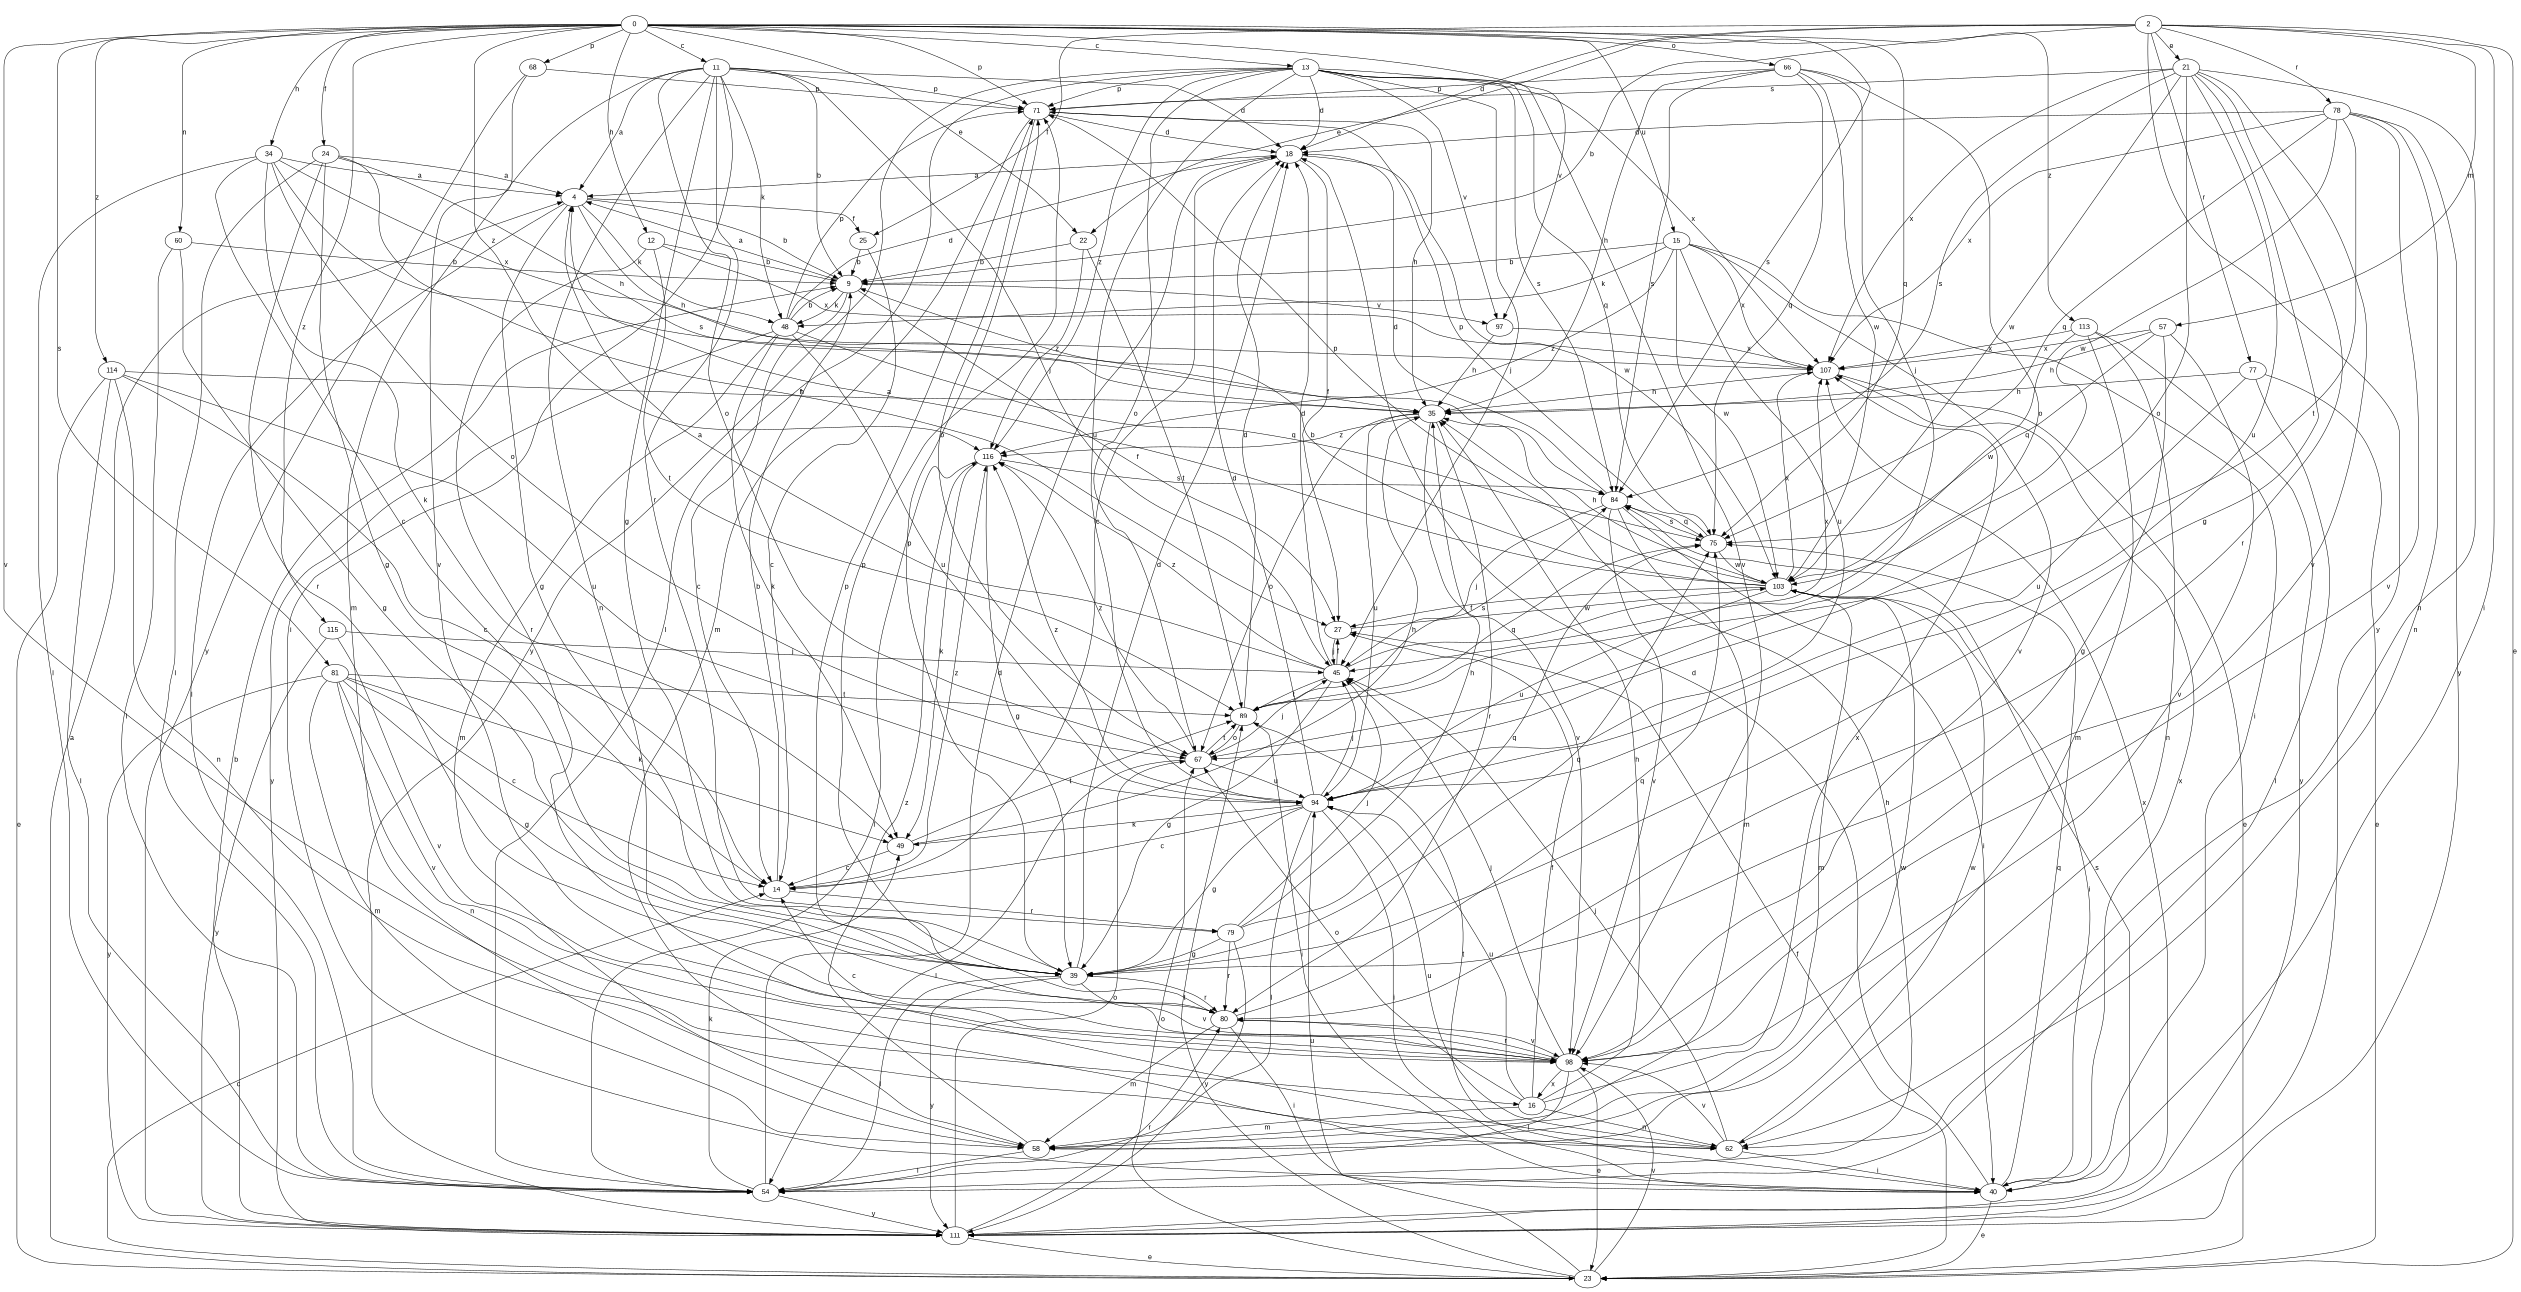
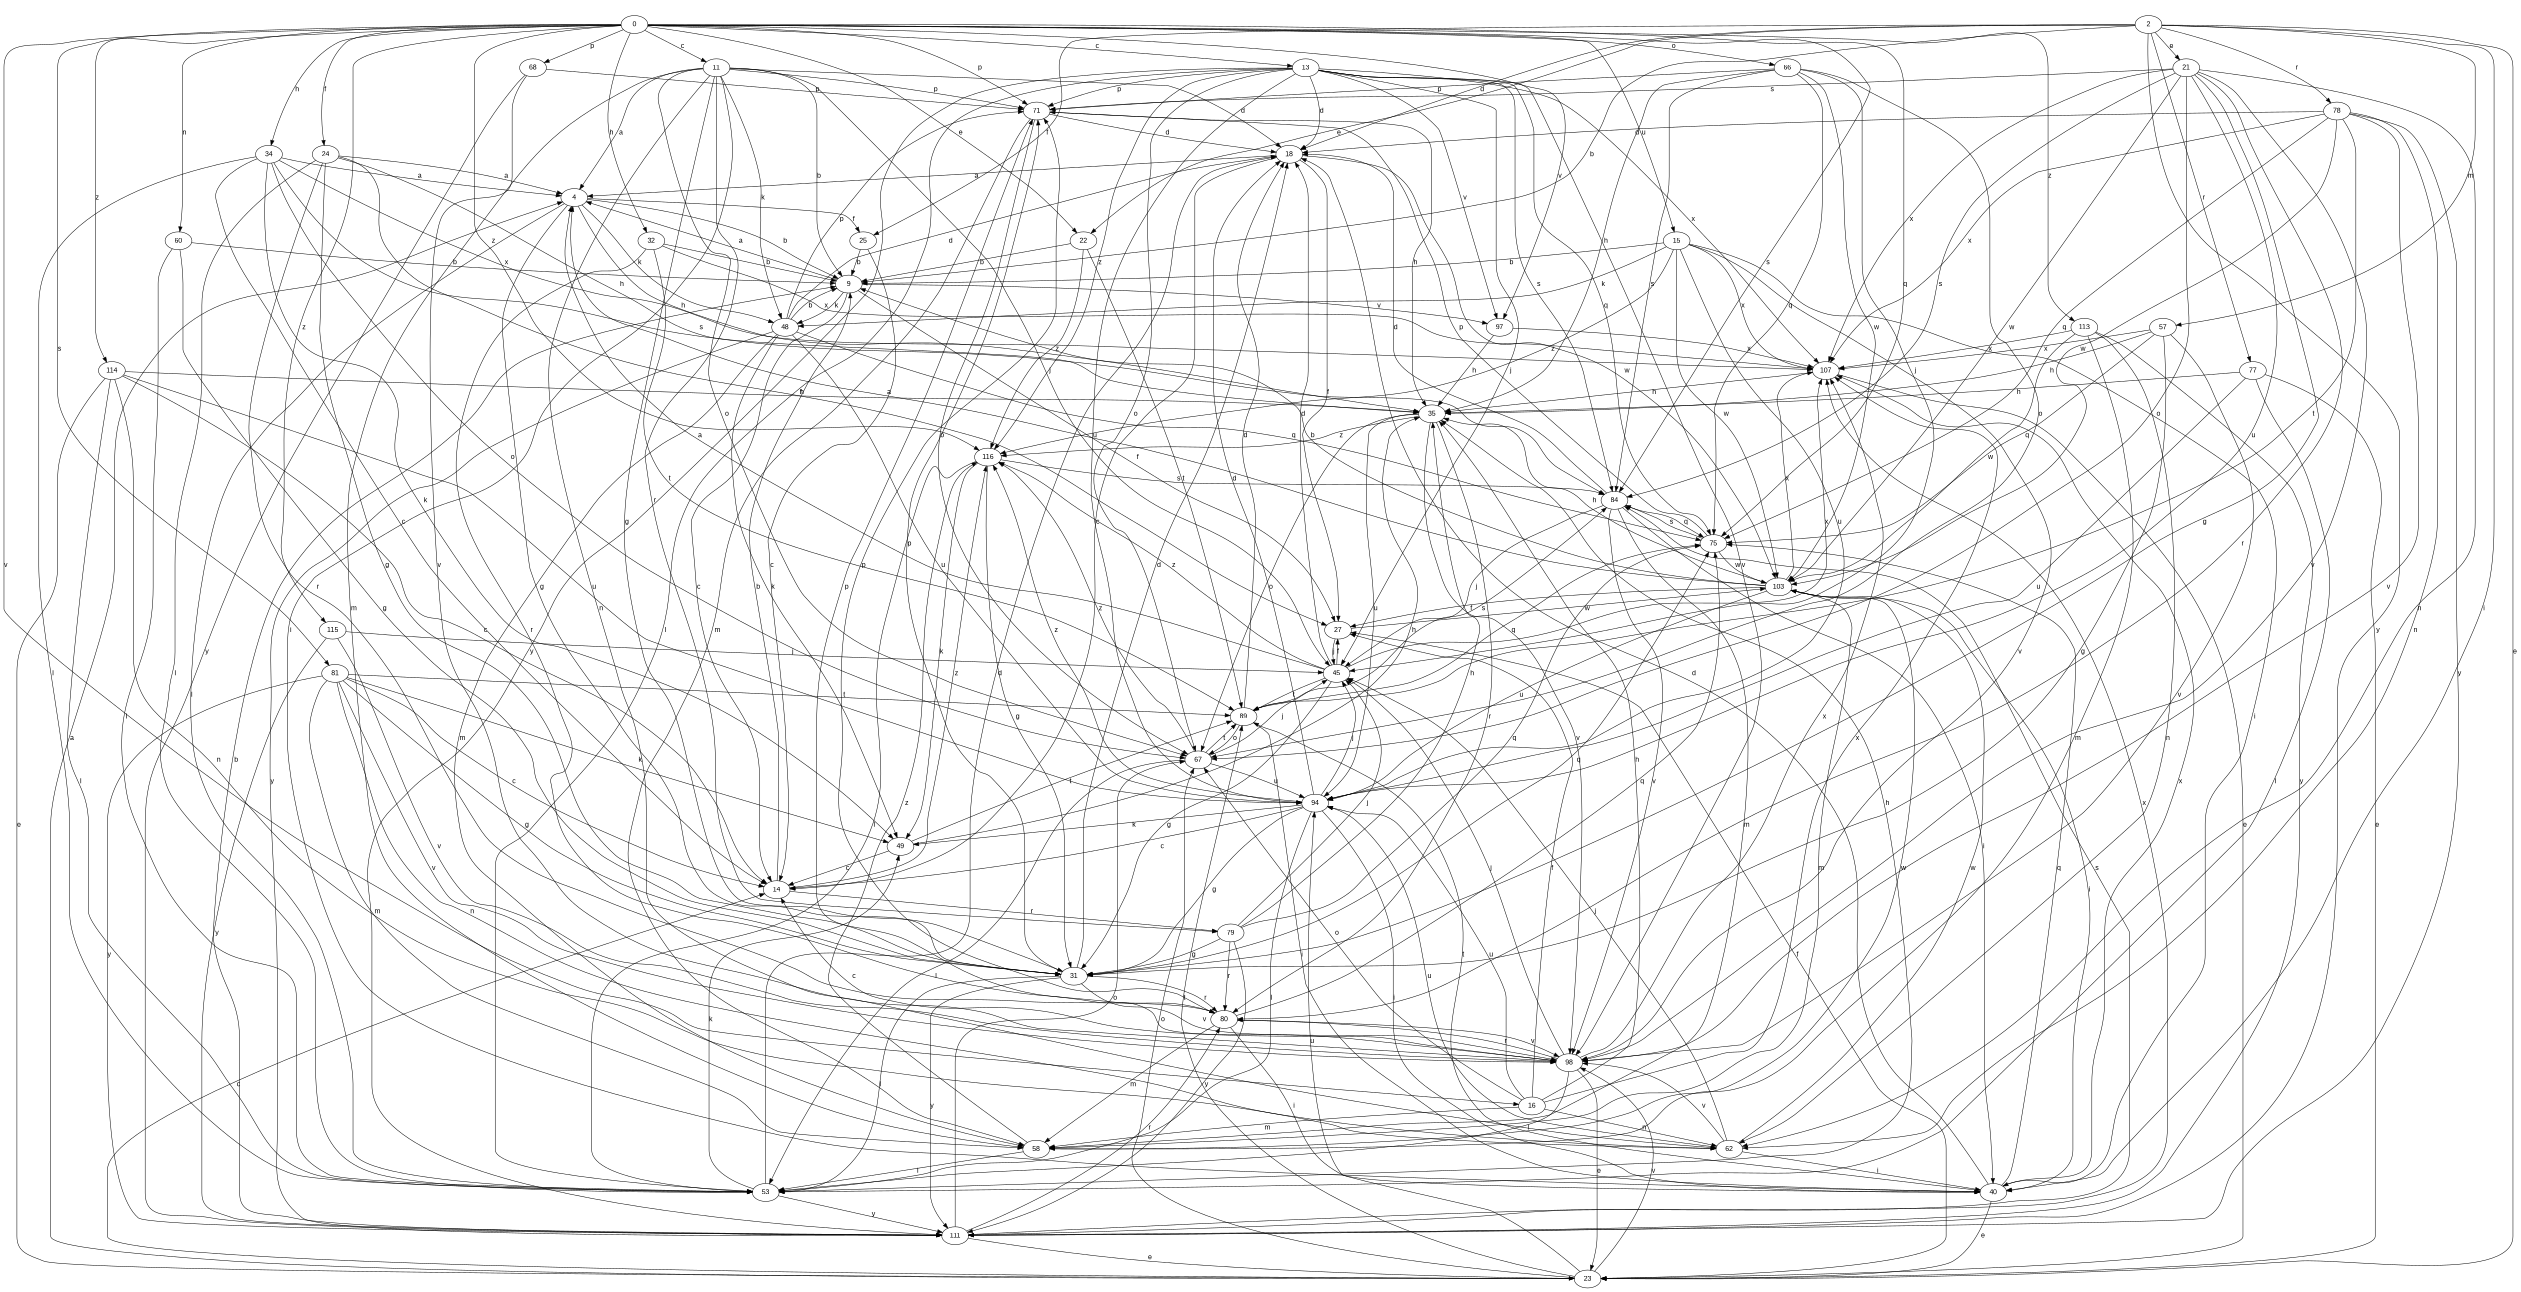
(651, 241) -> (651, 241)
(1365, 382) -> none
(1074, 976) -> (1074, 976)
(1551, 1081) -> (1791, 763)
(766, 1192) -> (766, 1192)
